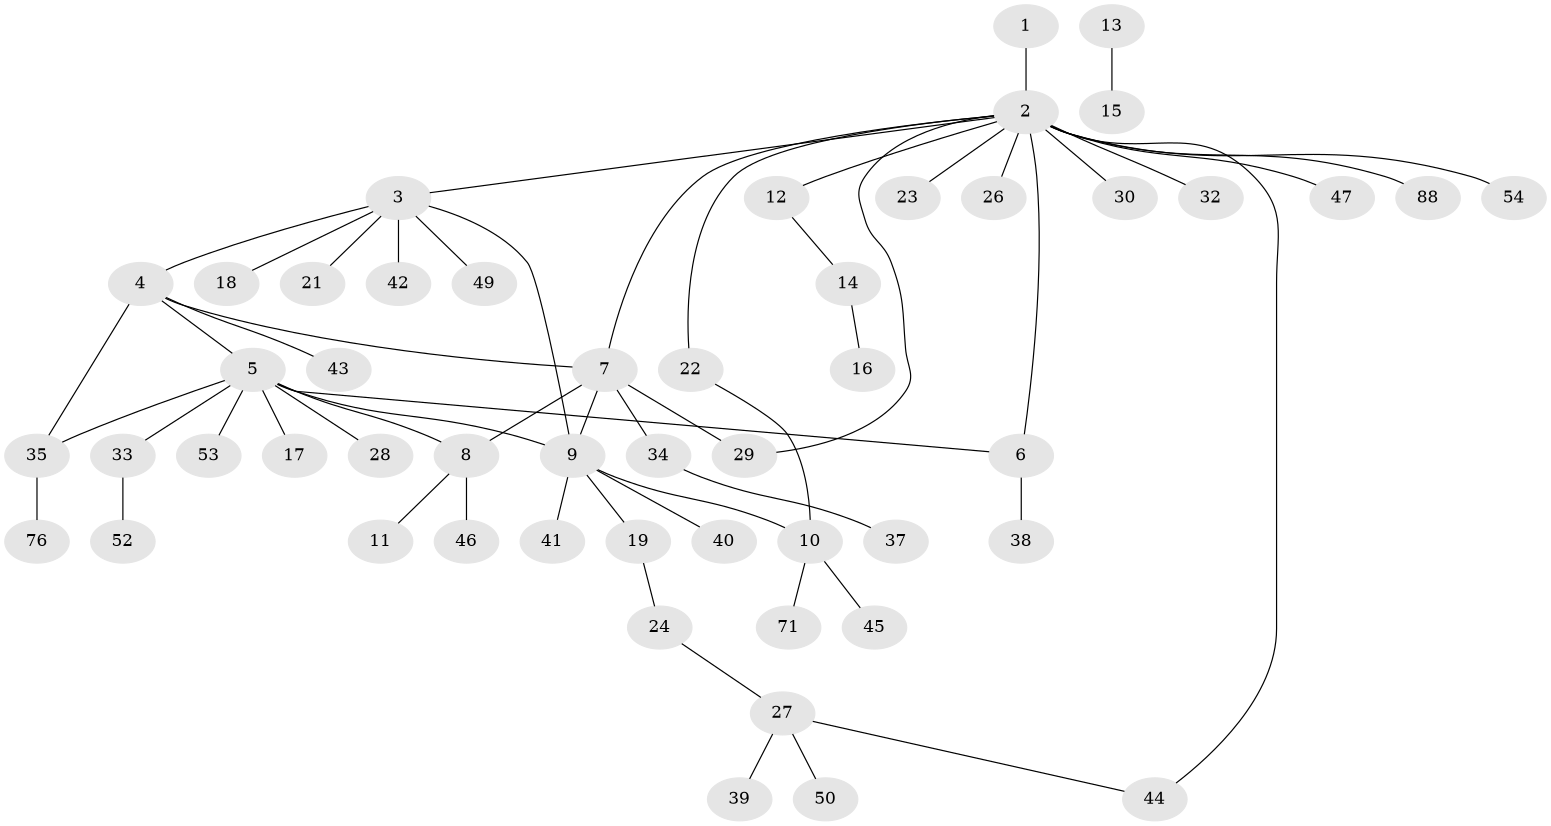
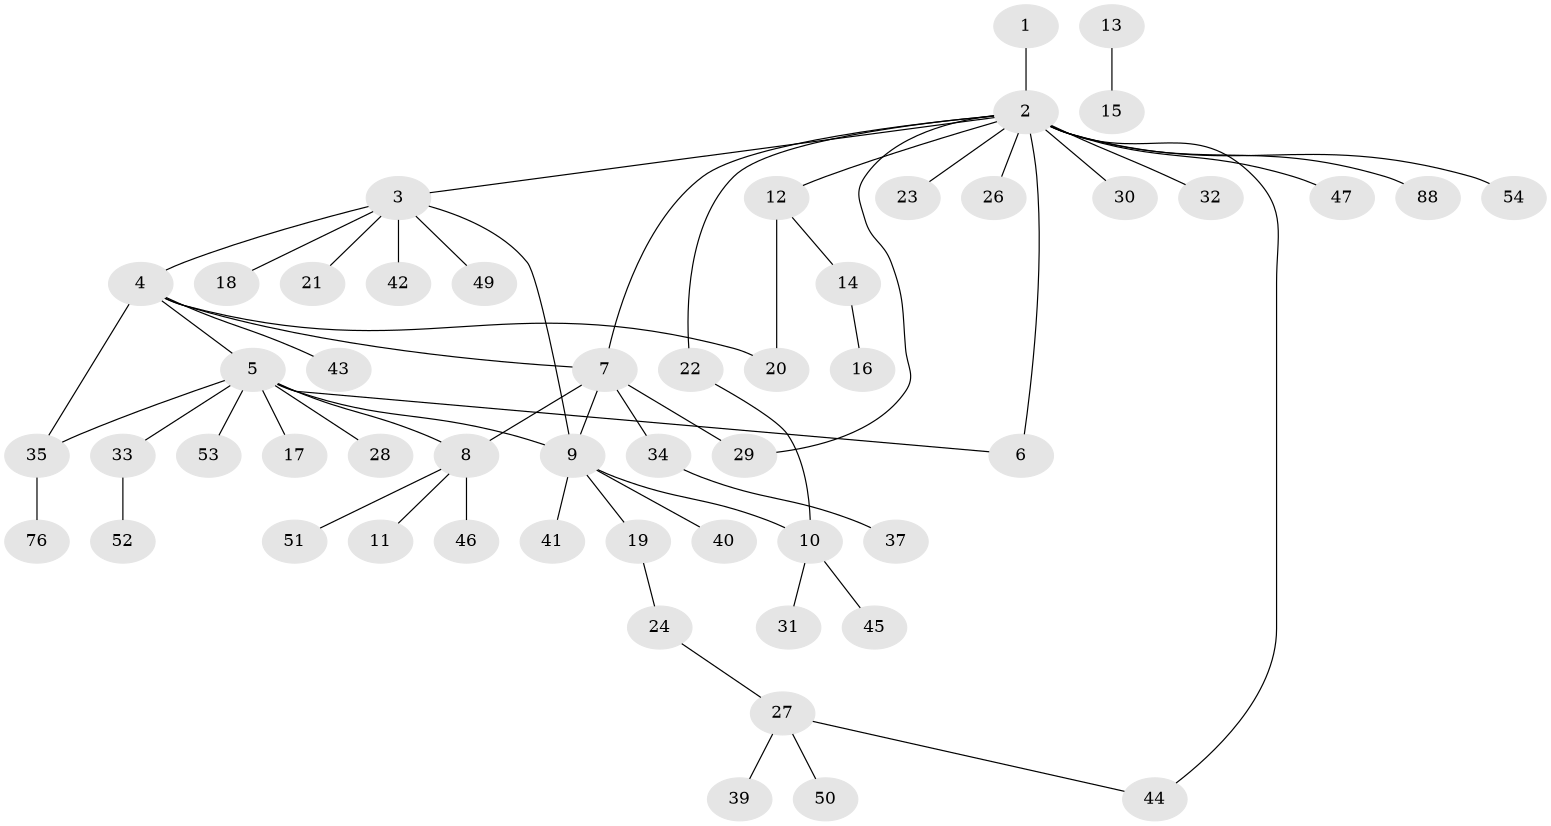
none -> (777, 370)
none -> (295, 542)
(1021, 542) -> none
(789, 628) -> (789, 628)
